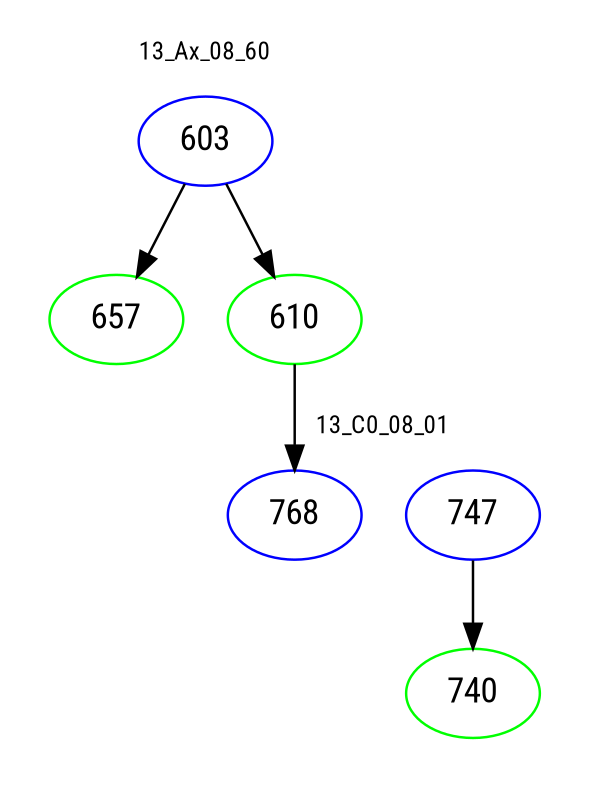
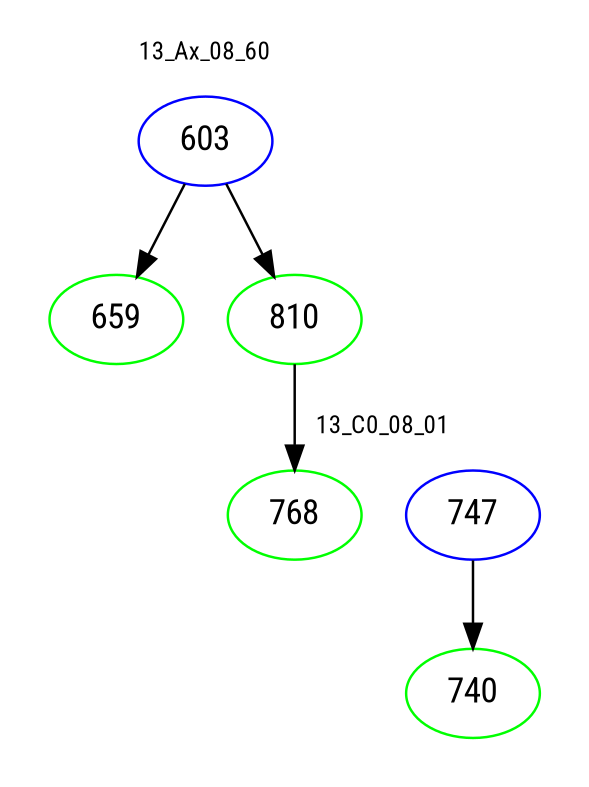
(116, 319) -> (116, 319)
(295, 319) -> (295, 319)
(295, 515) -> (295, 515)
